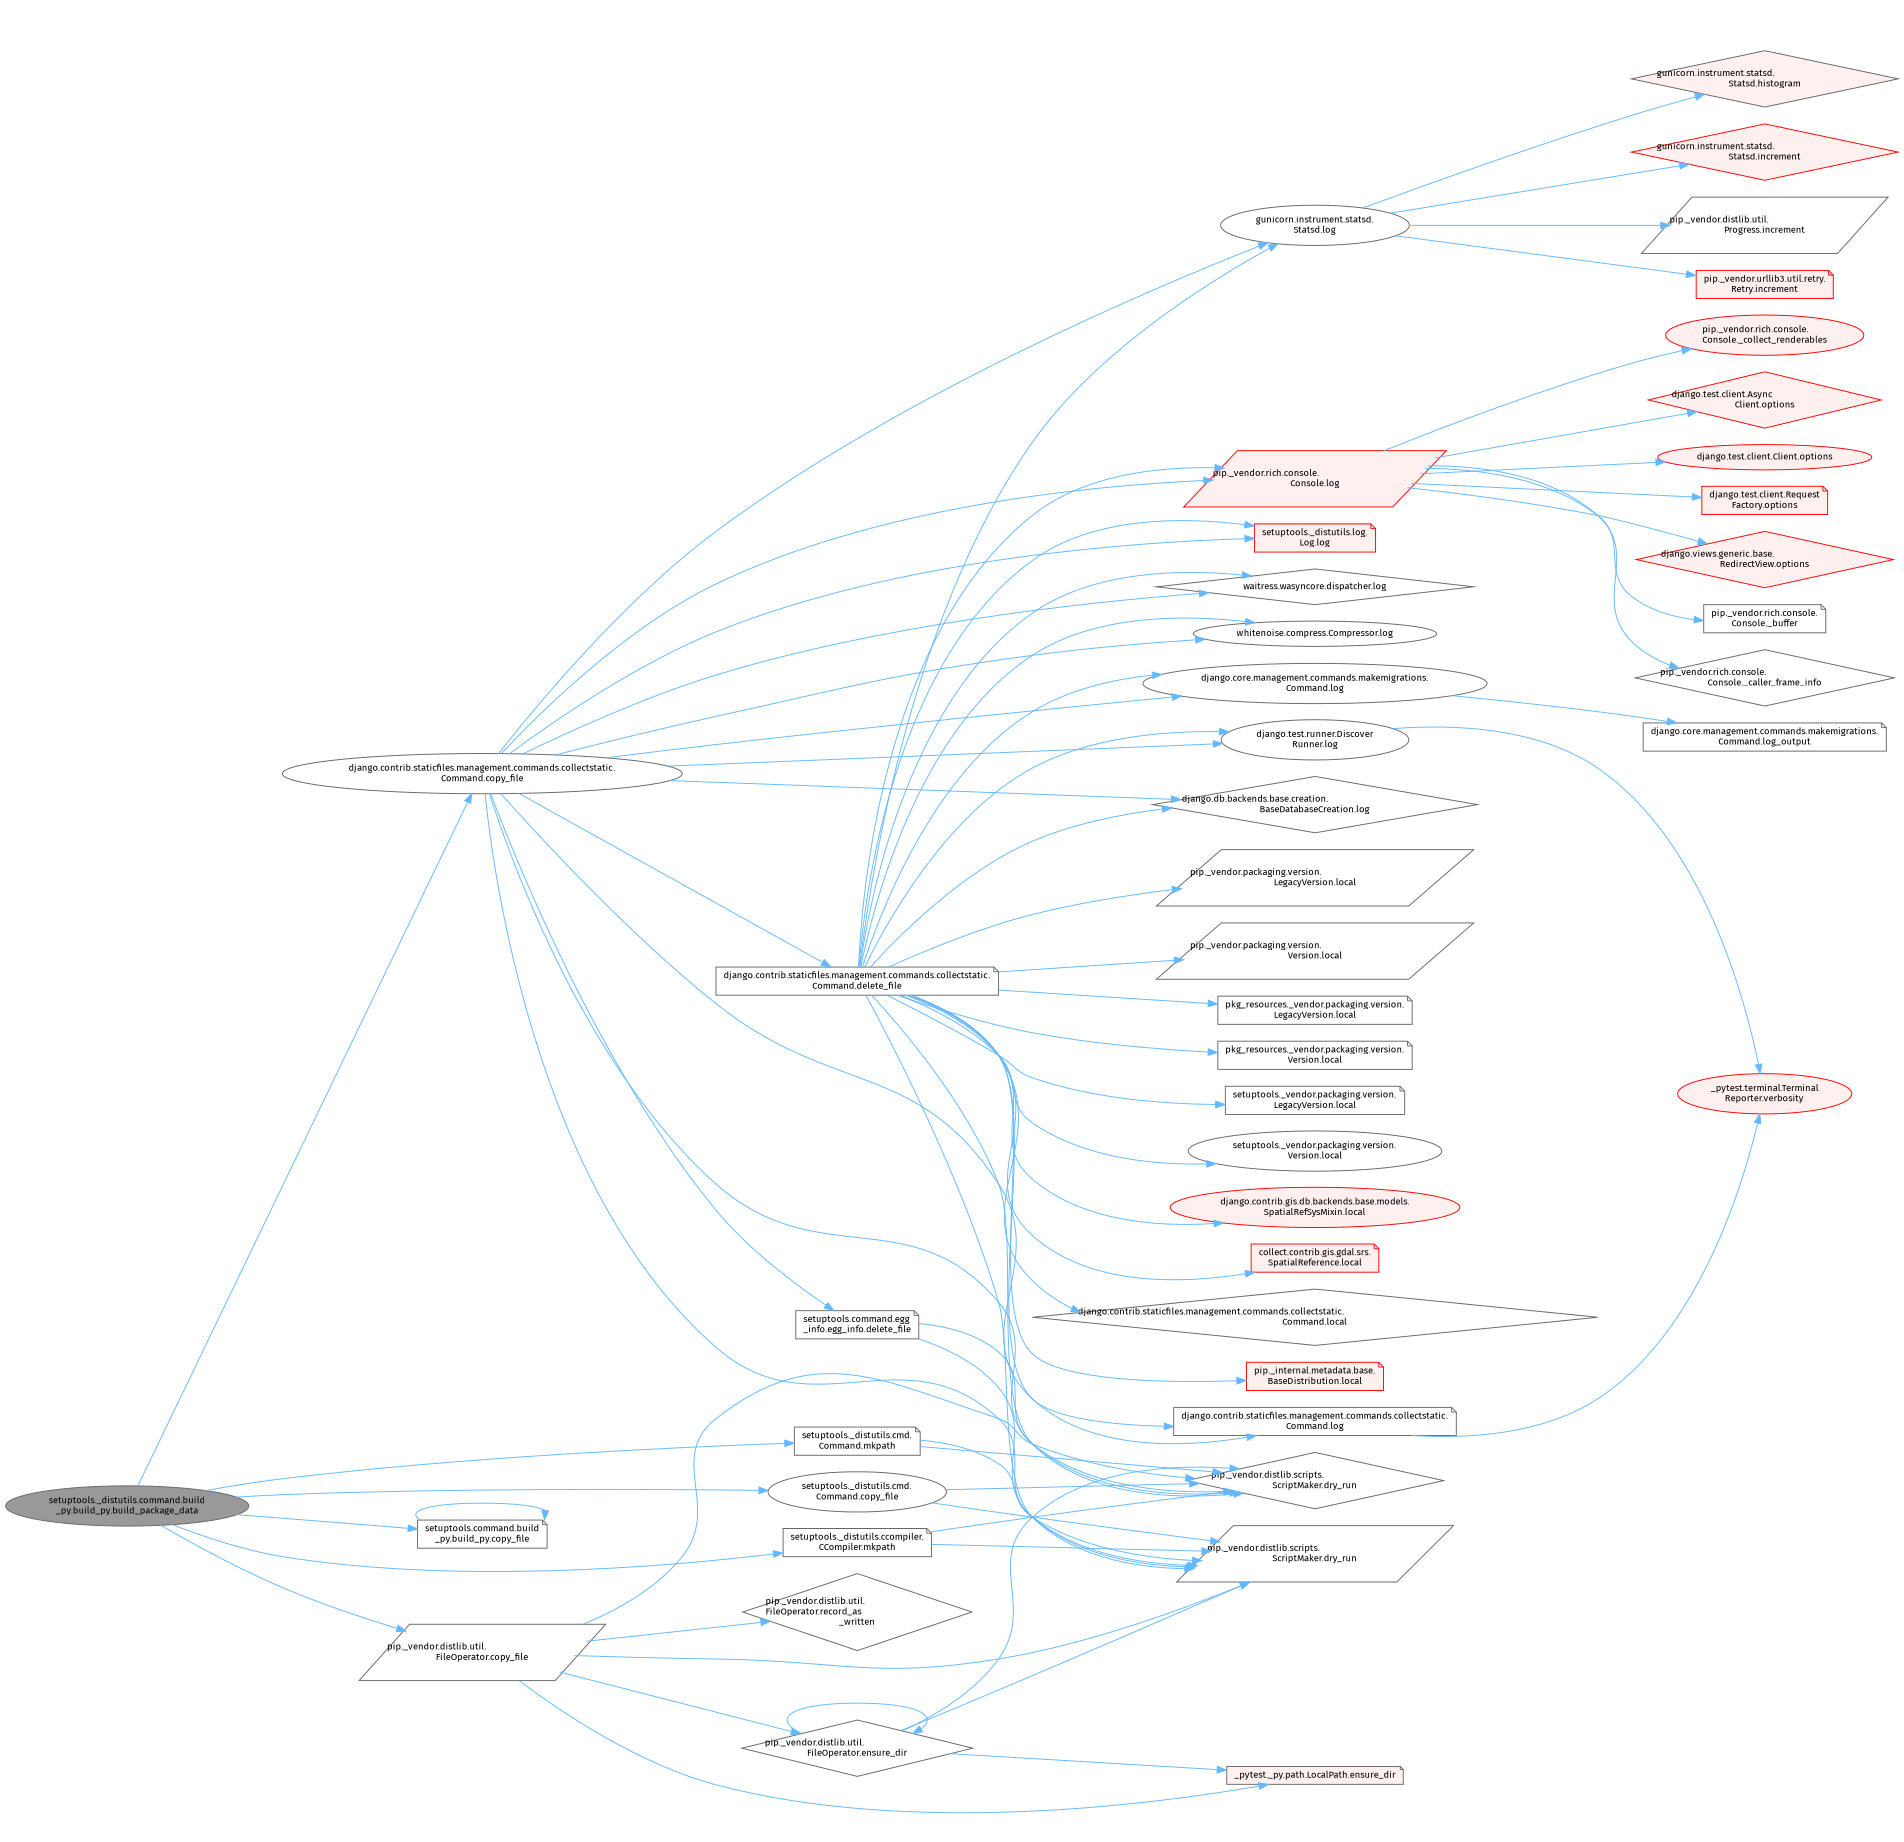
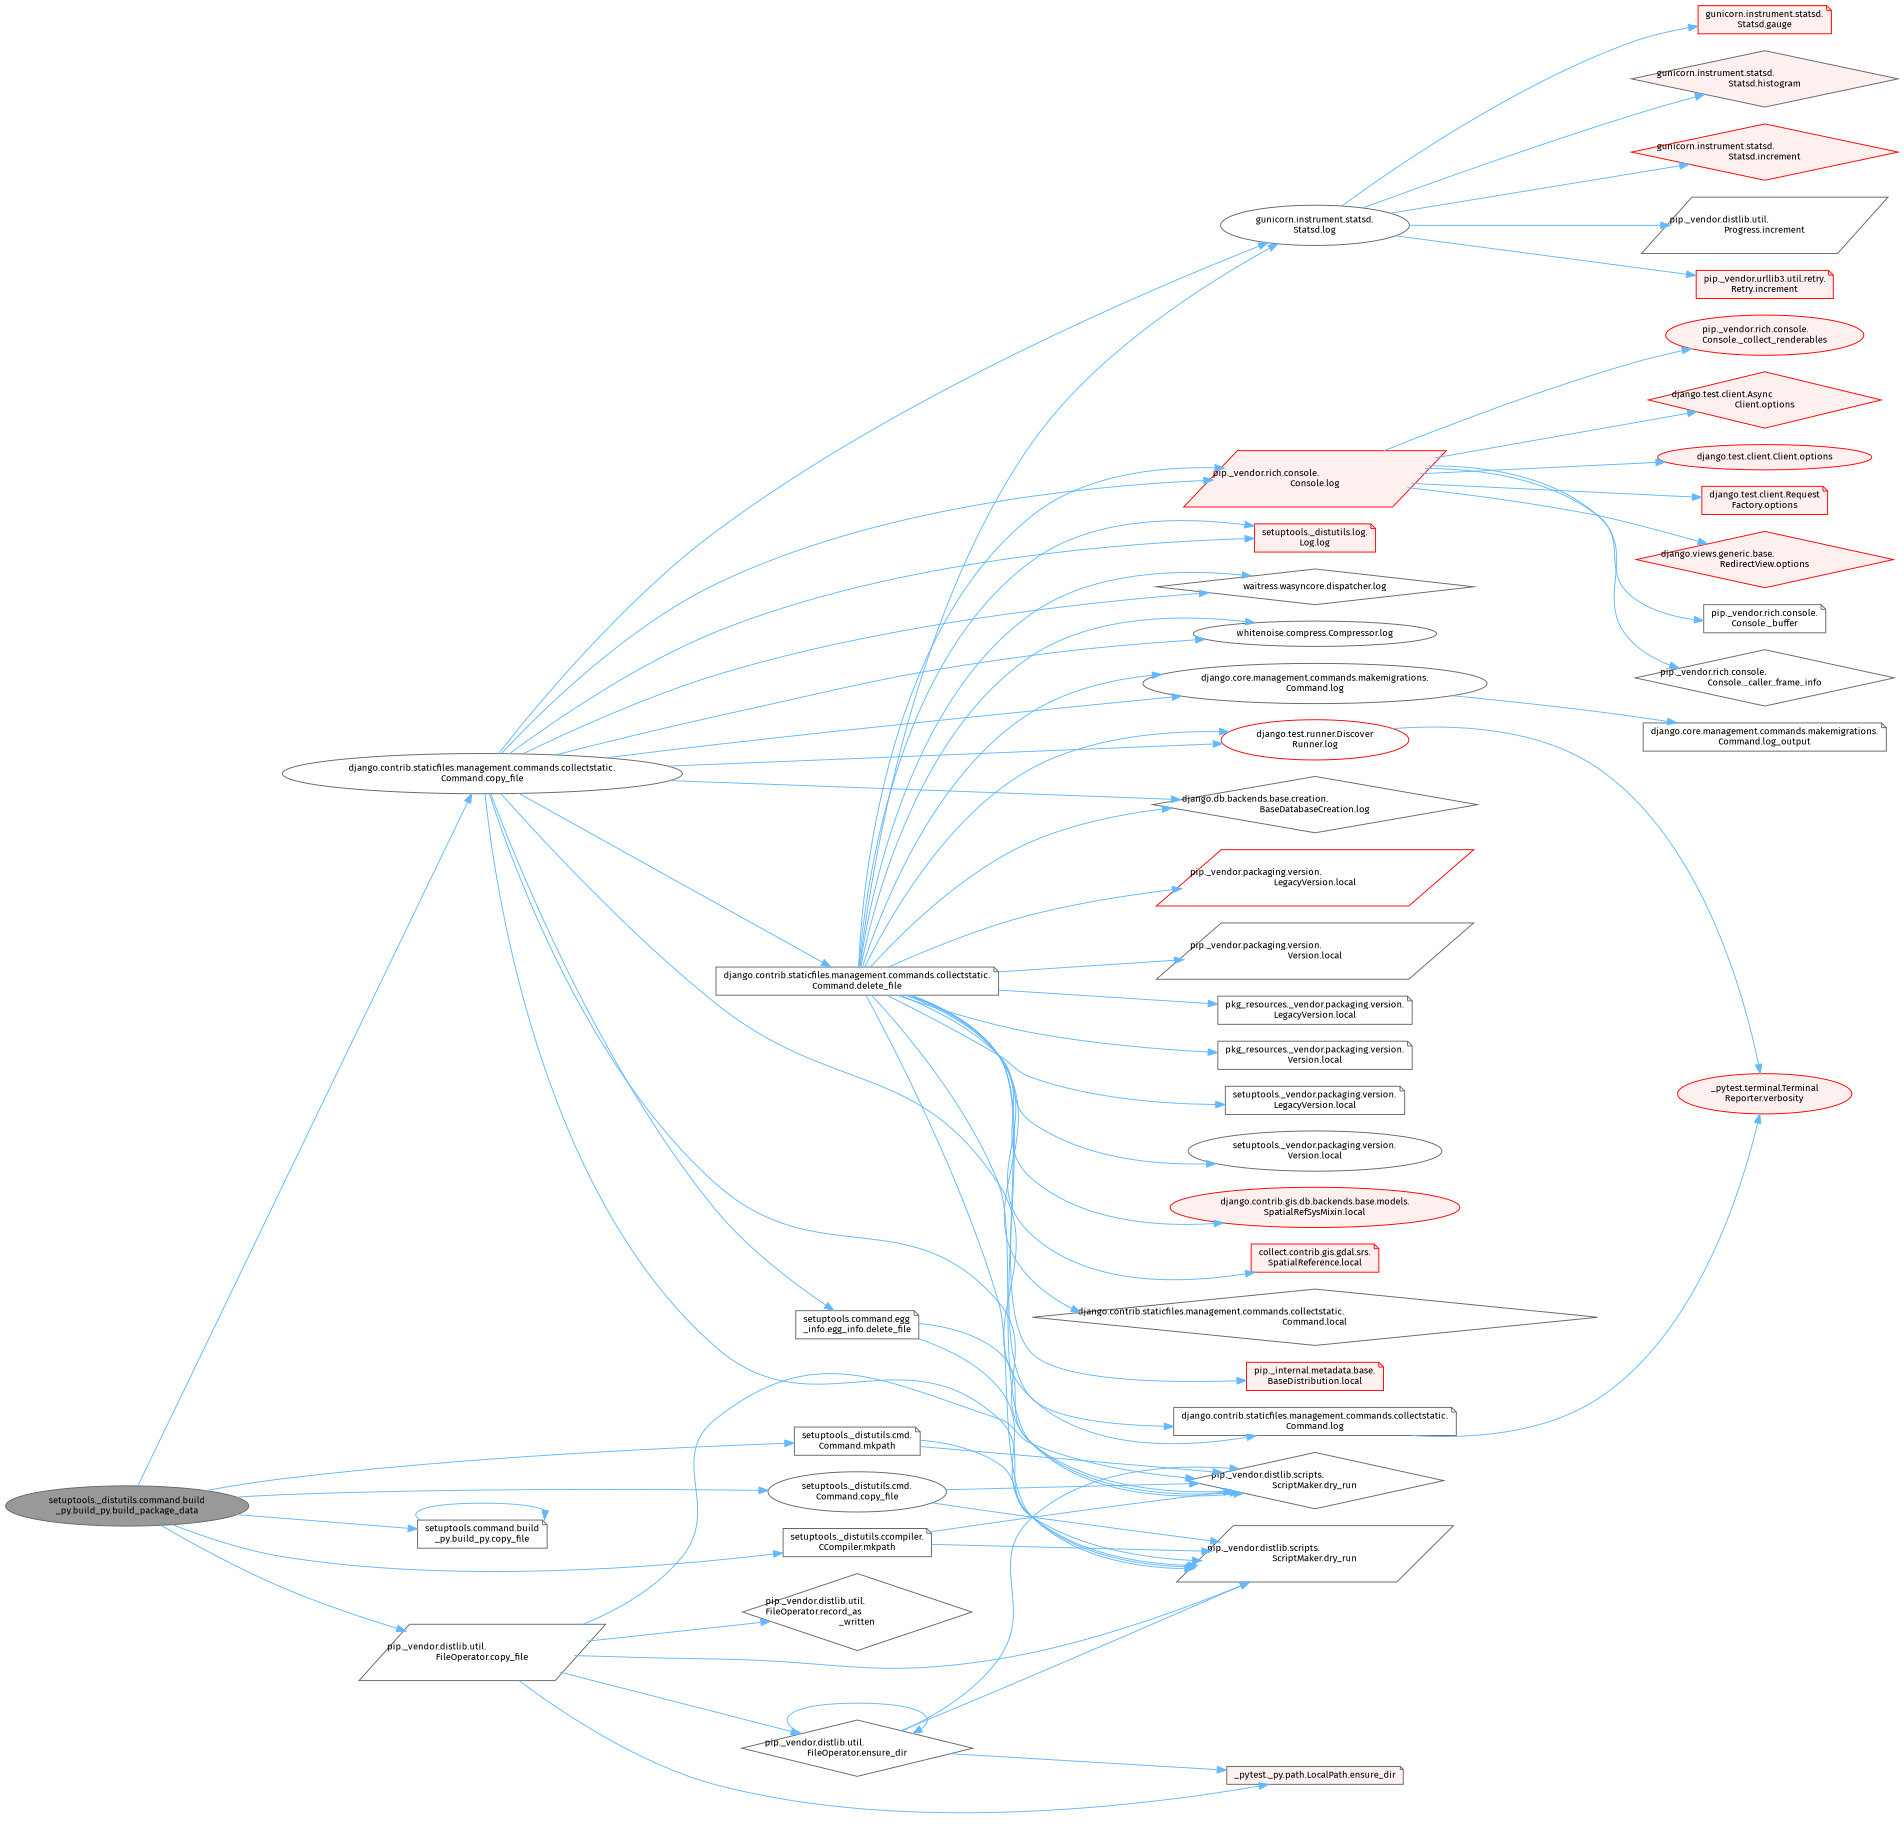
none -> (1765, 20)
(1315, 740) -> (1315, 740)
(1315, 878) -> (1315, 878)
